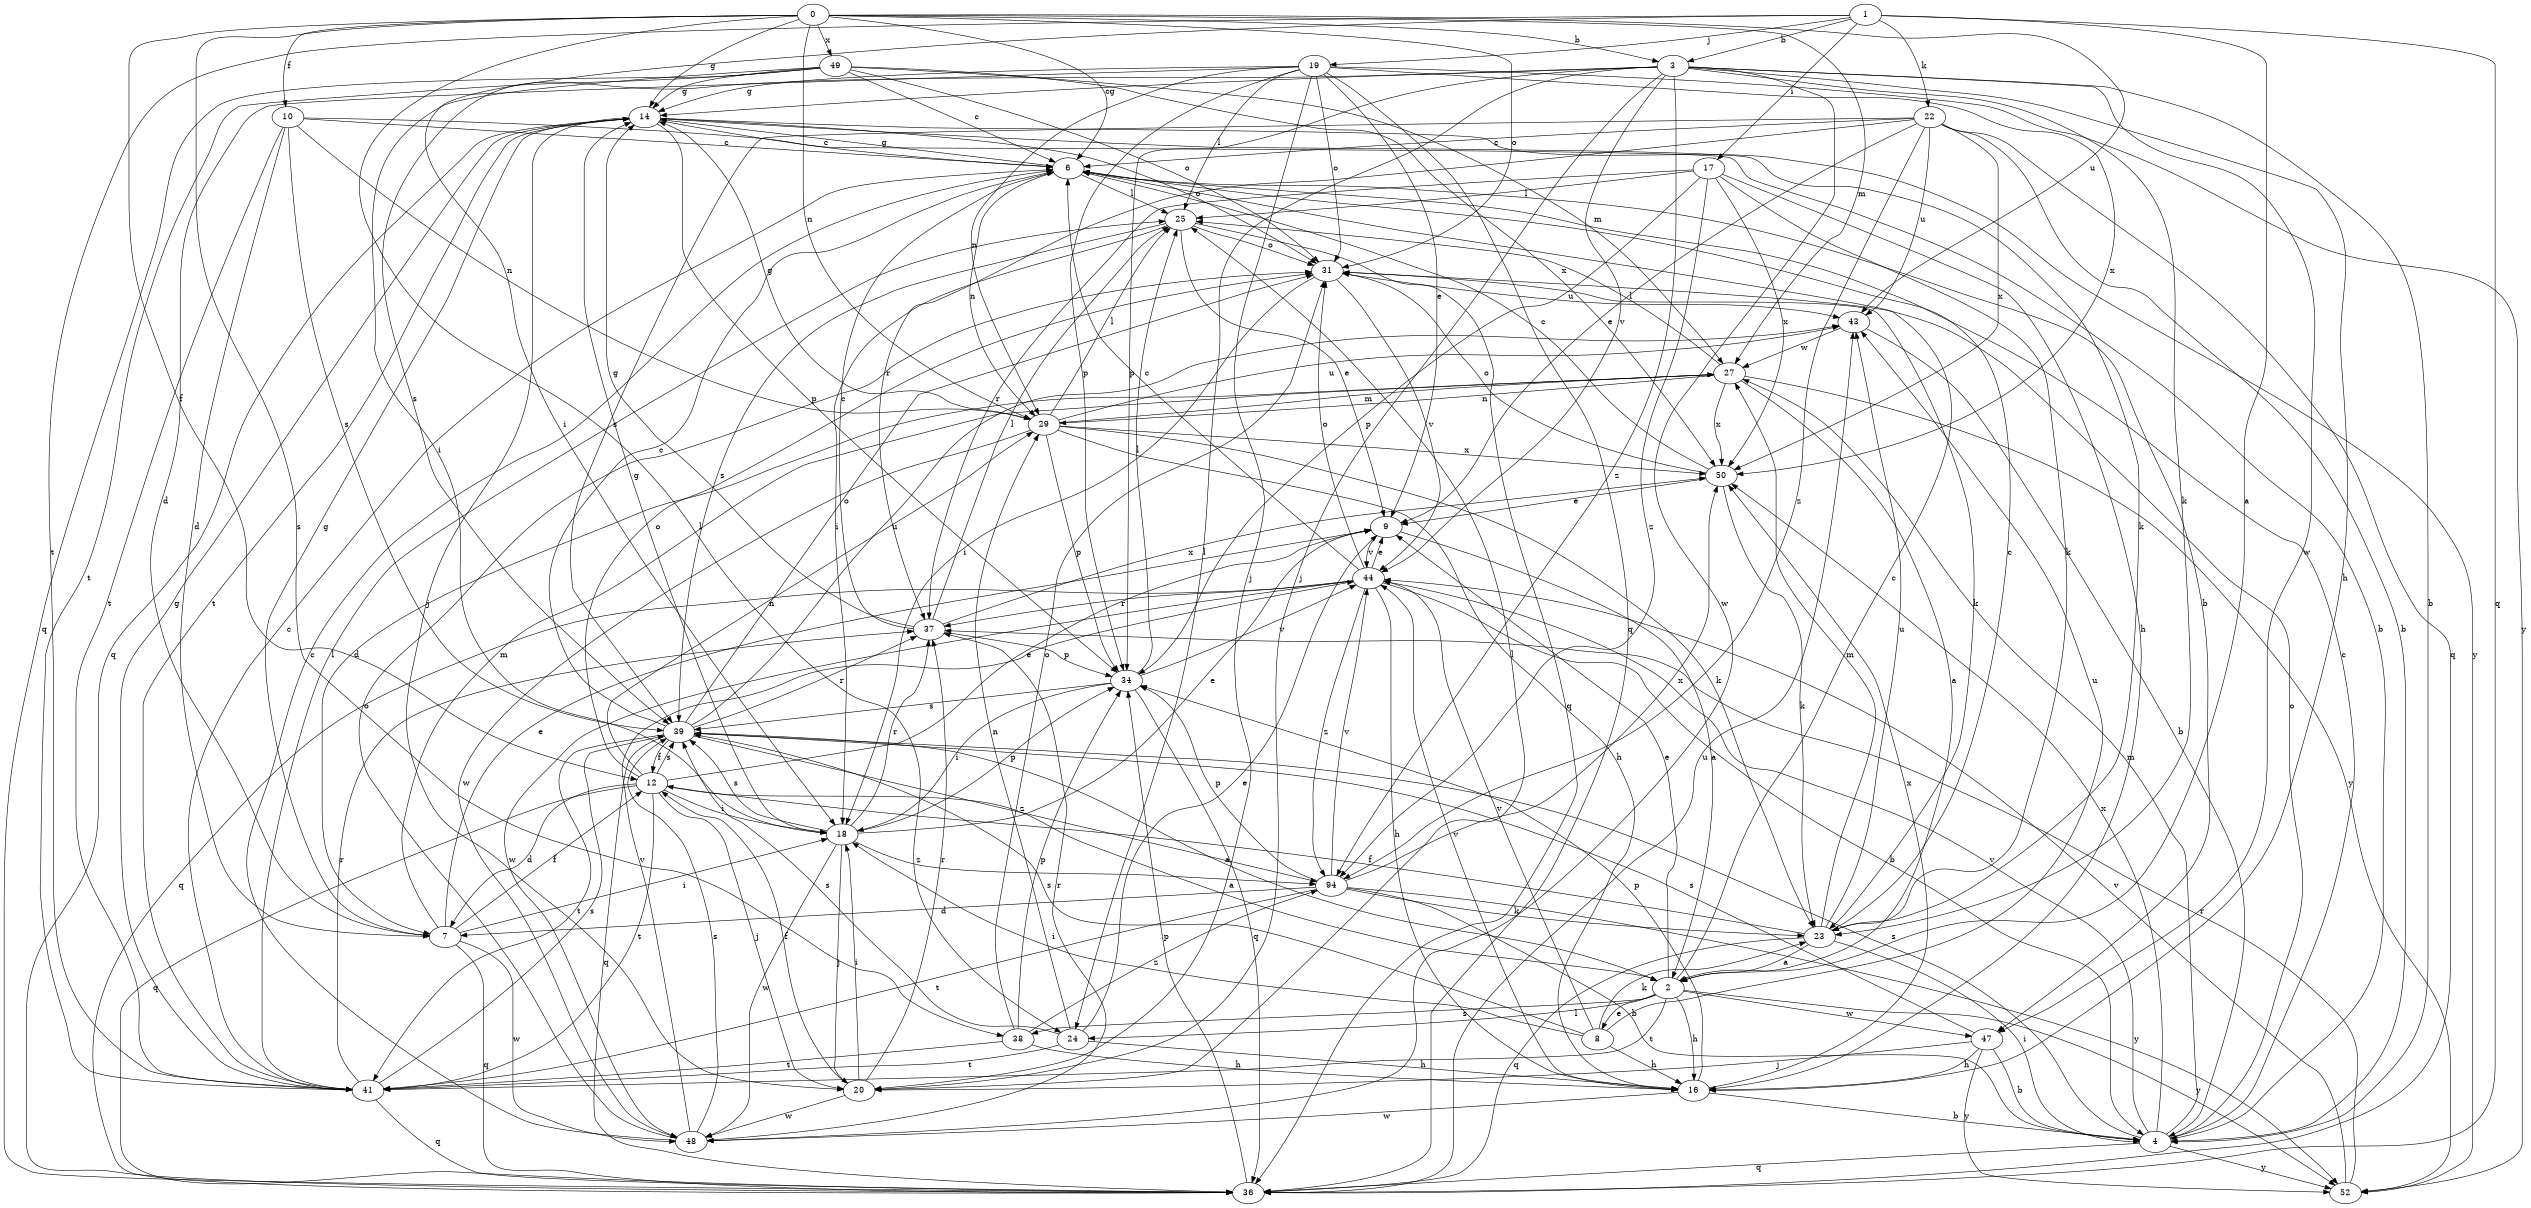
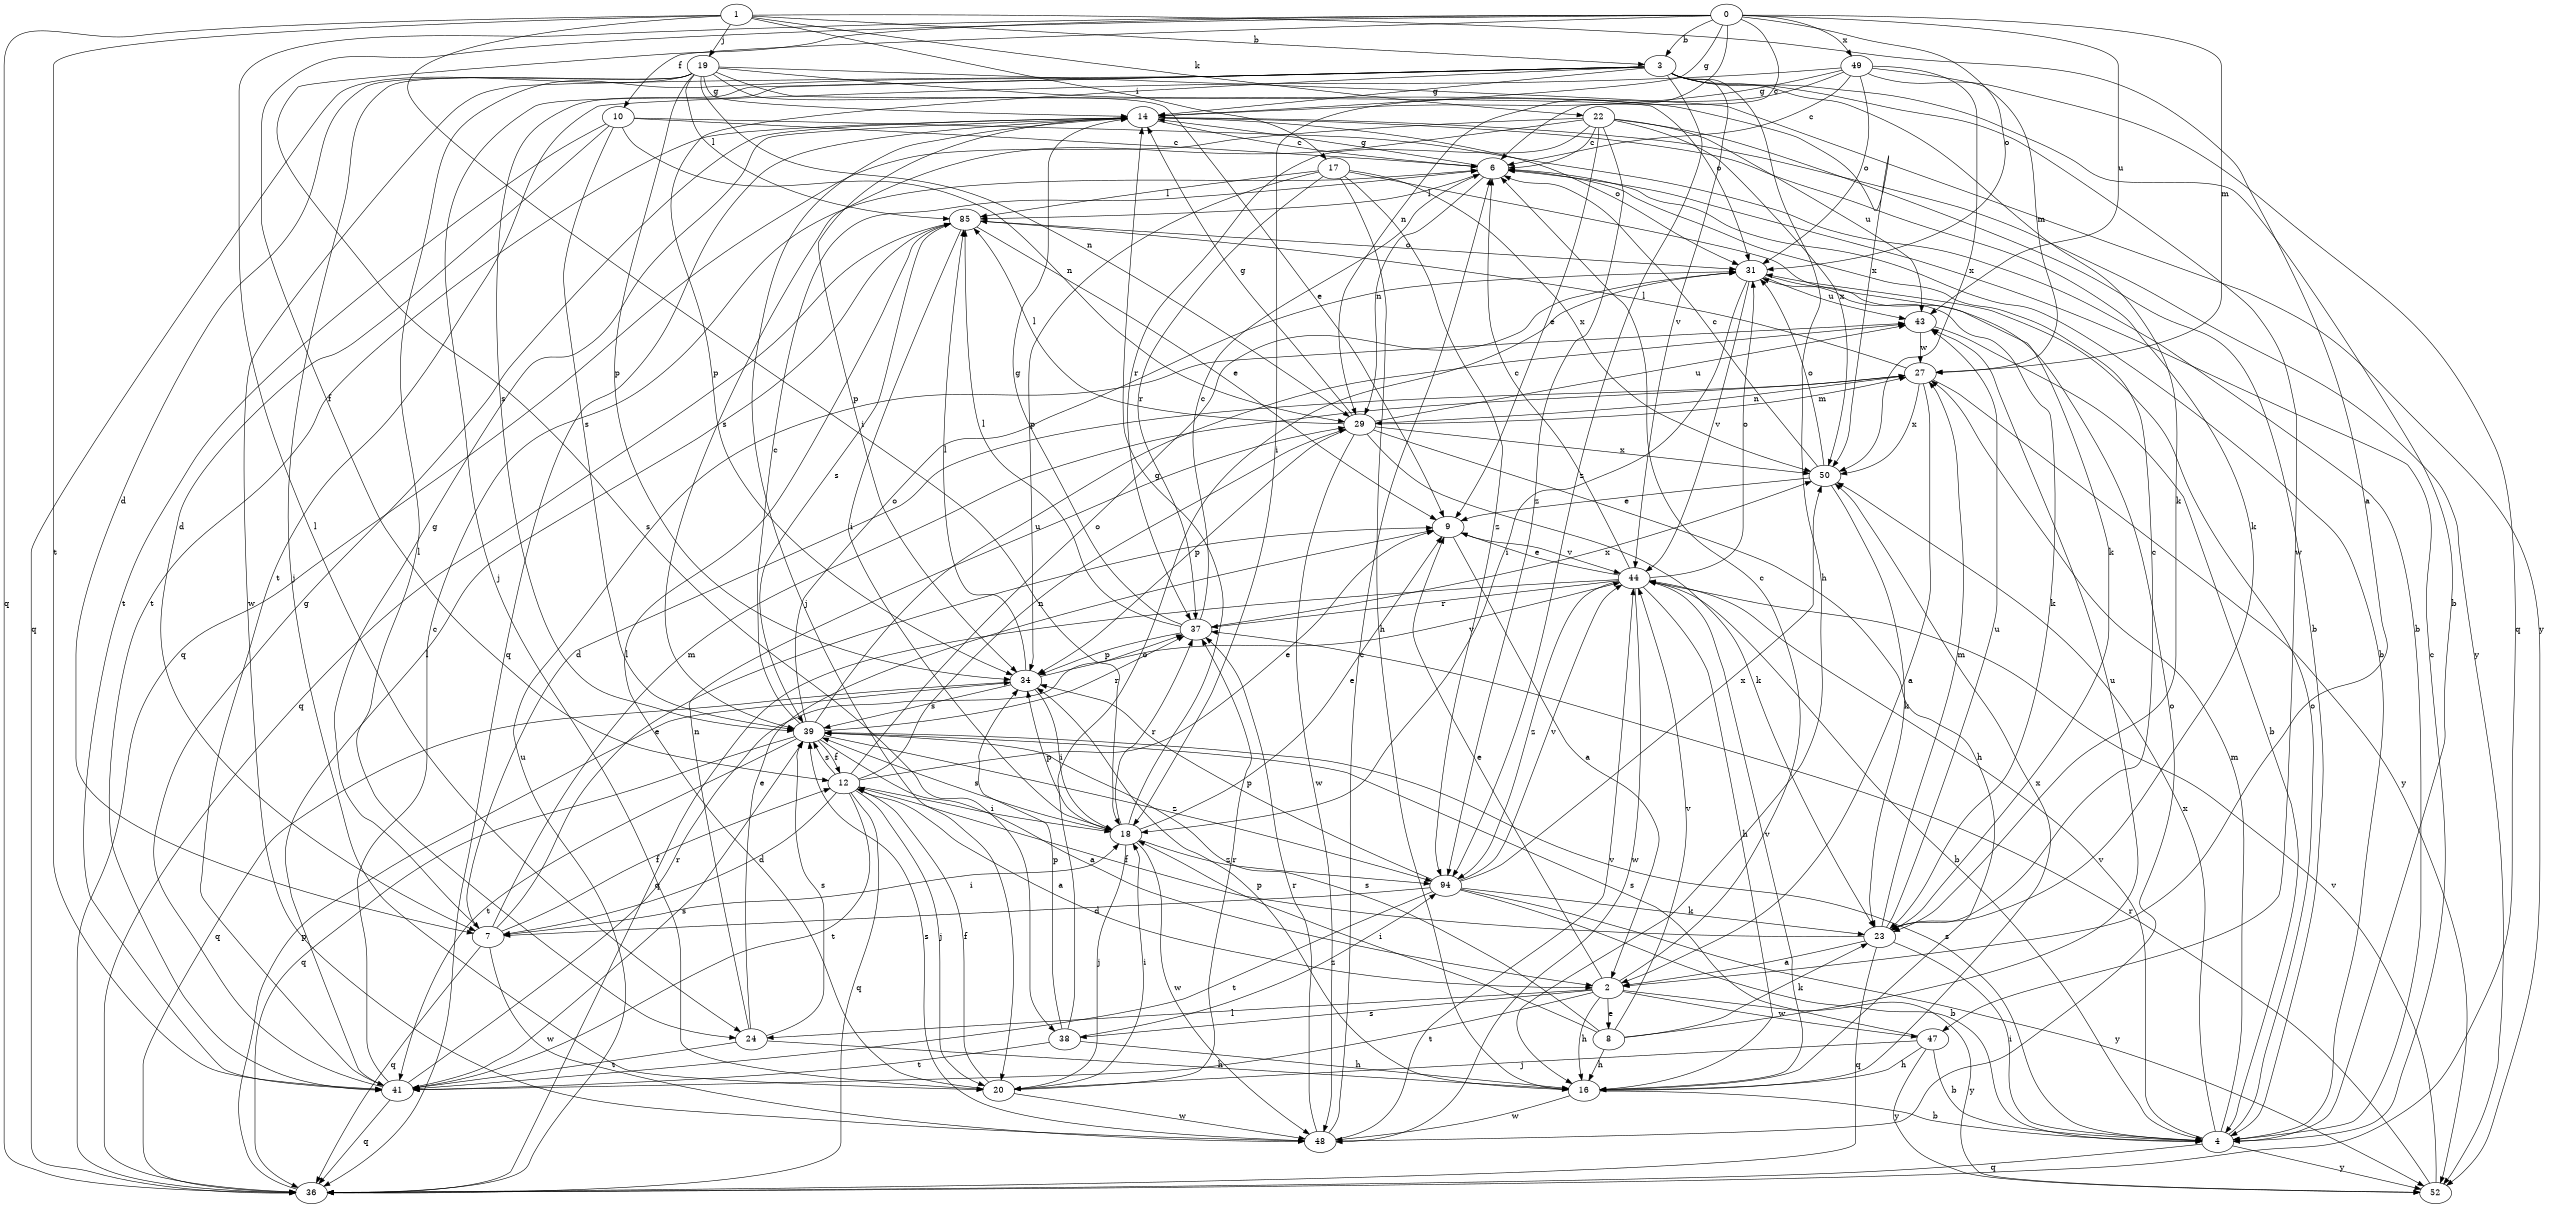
(1181, 220) -> (965, 220)
(1986, 301) -> (2244, 452)
